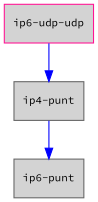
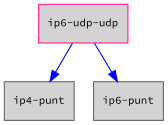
(49, 134) -> (103, 58)
